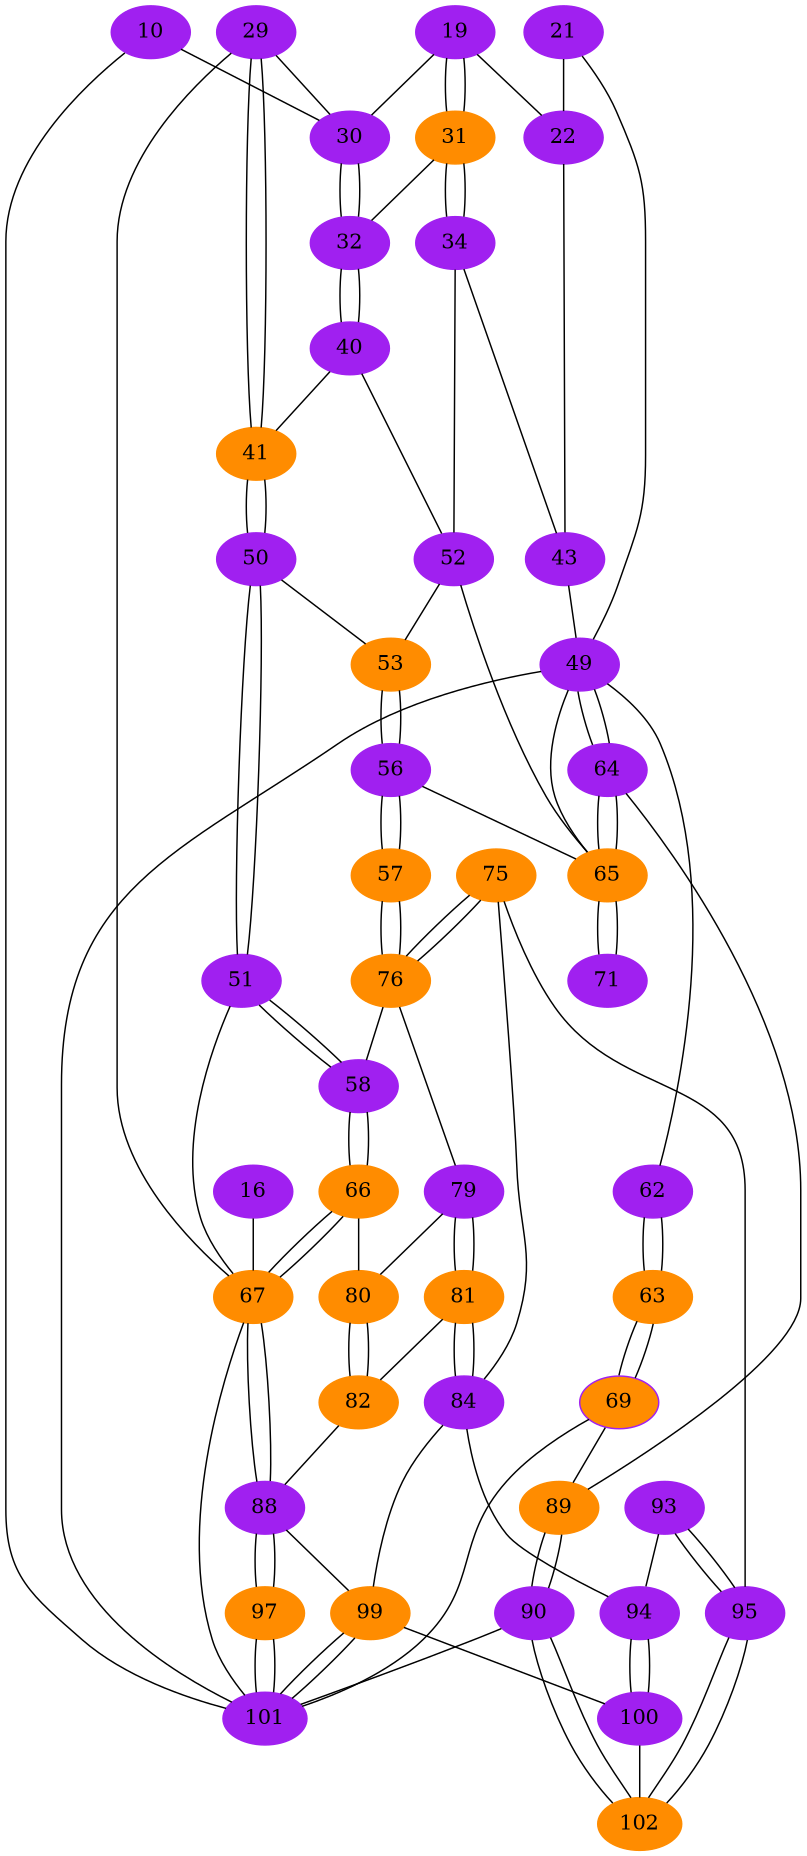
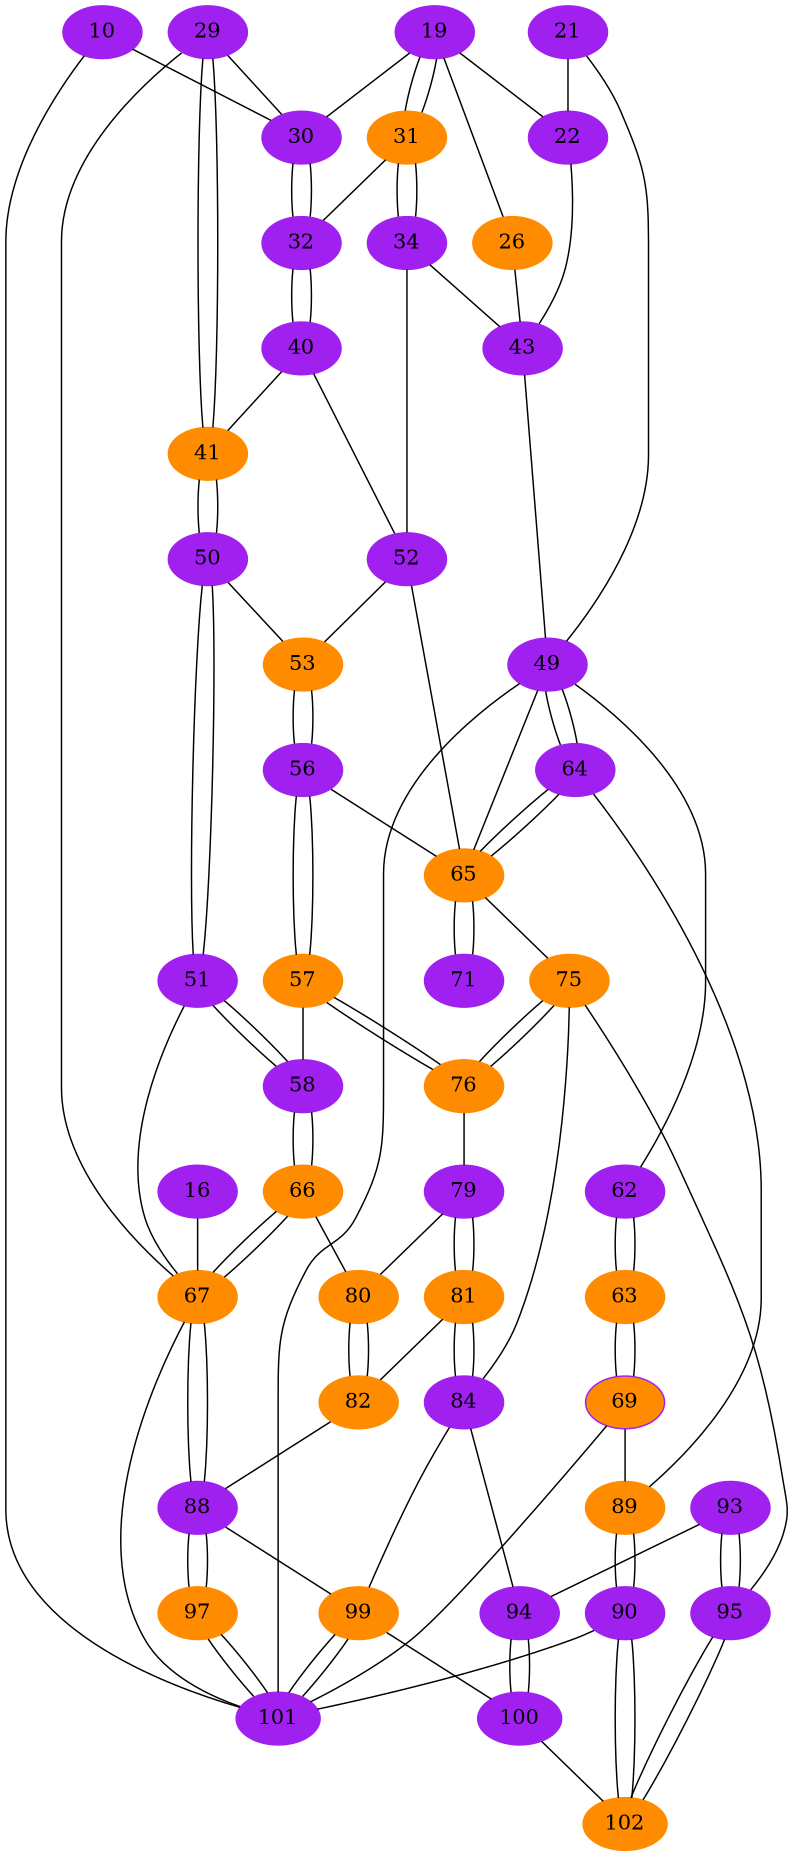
none -> (512, 243)
none -> (517, 928)
(375, 1034) -> (303, 1034)
